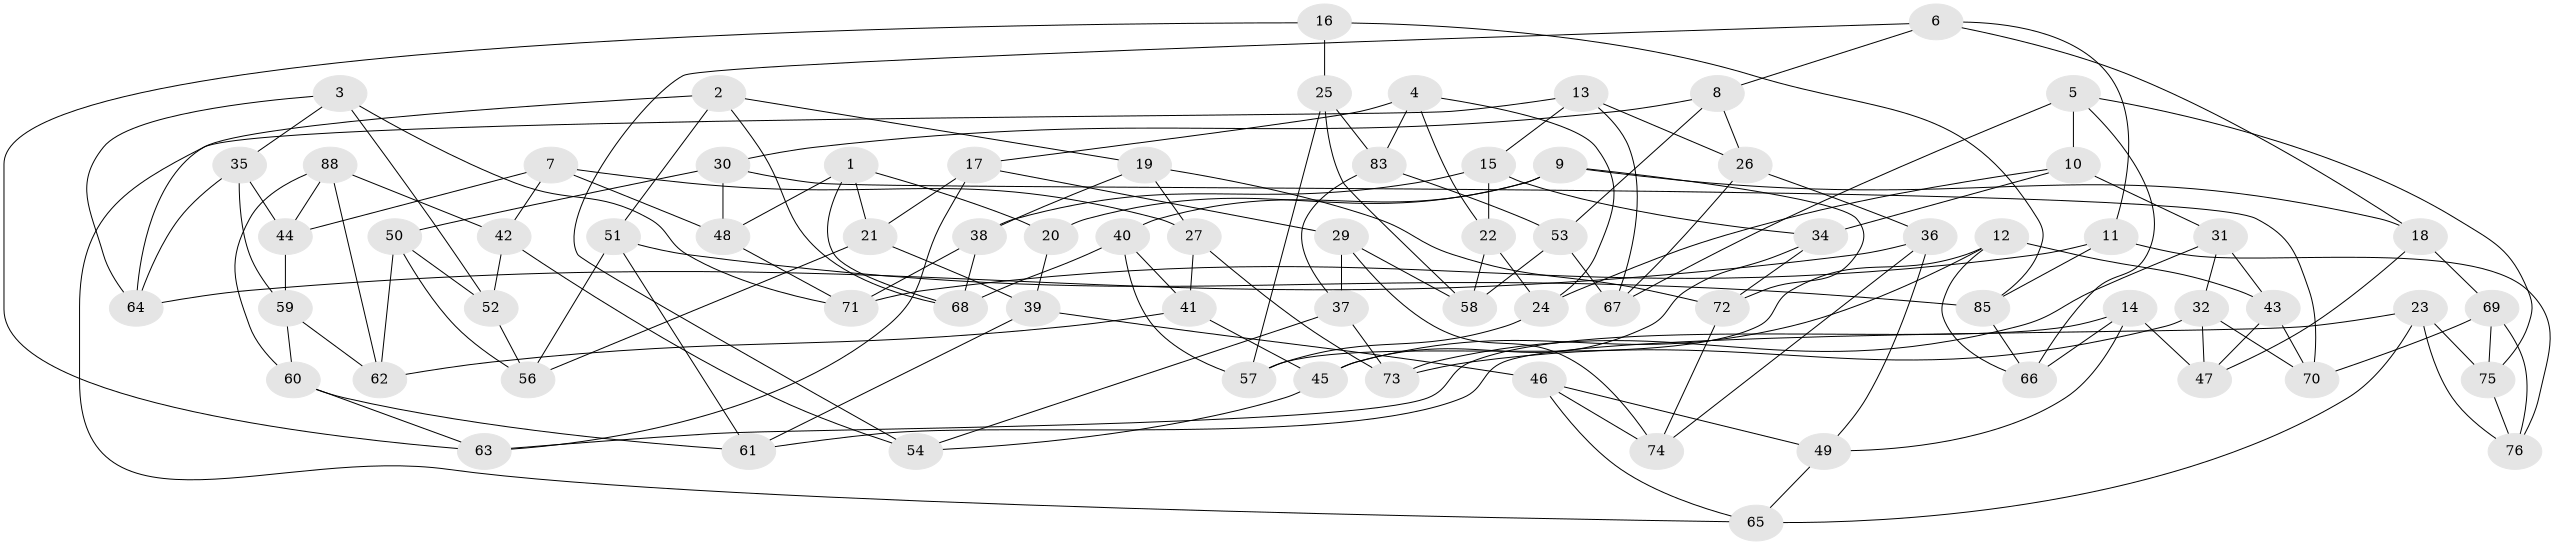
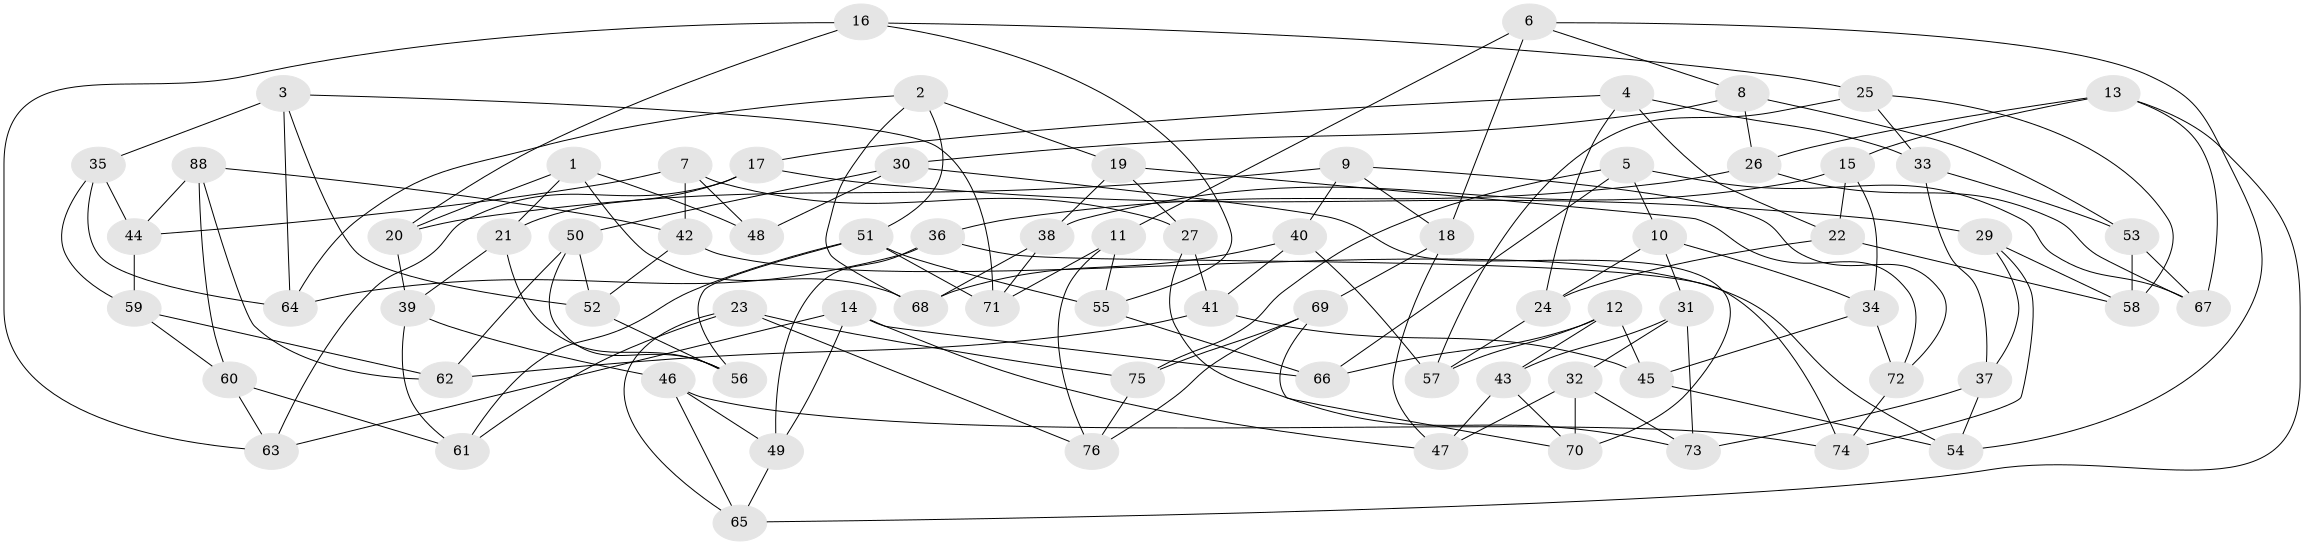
none -> (607, 116)
(1379, 165) -> (1923, 165)
(803, 281) -> (940, 278)
(1983, 308) -> (1102, 308)
